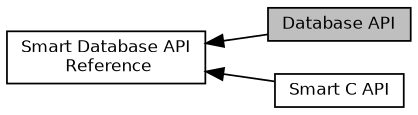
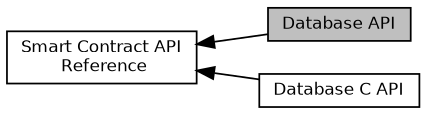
(106, 57) -> (102, 57)
(339, 90) -> (339, 90)
